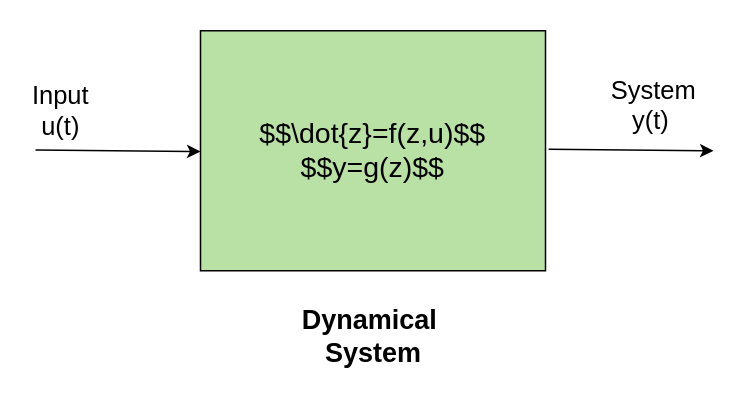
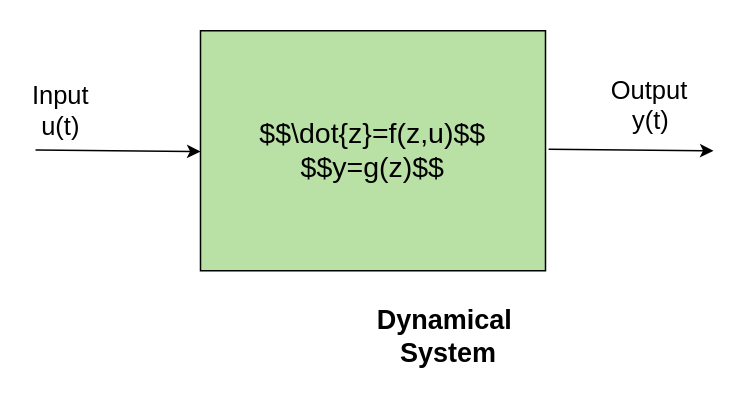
(641, 99) -> (641, 99)
(373, 337) -> (448, 337)
